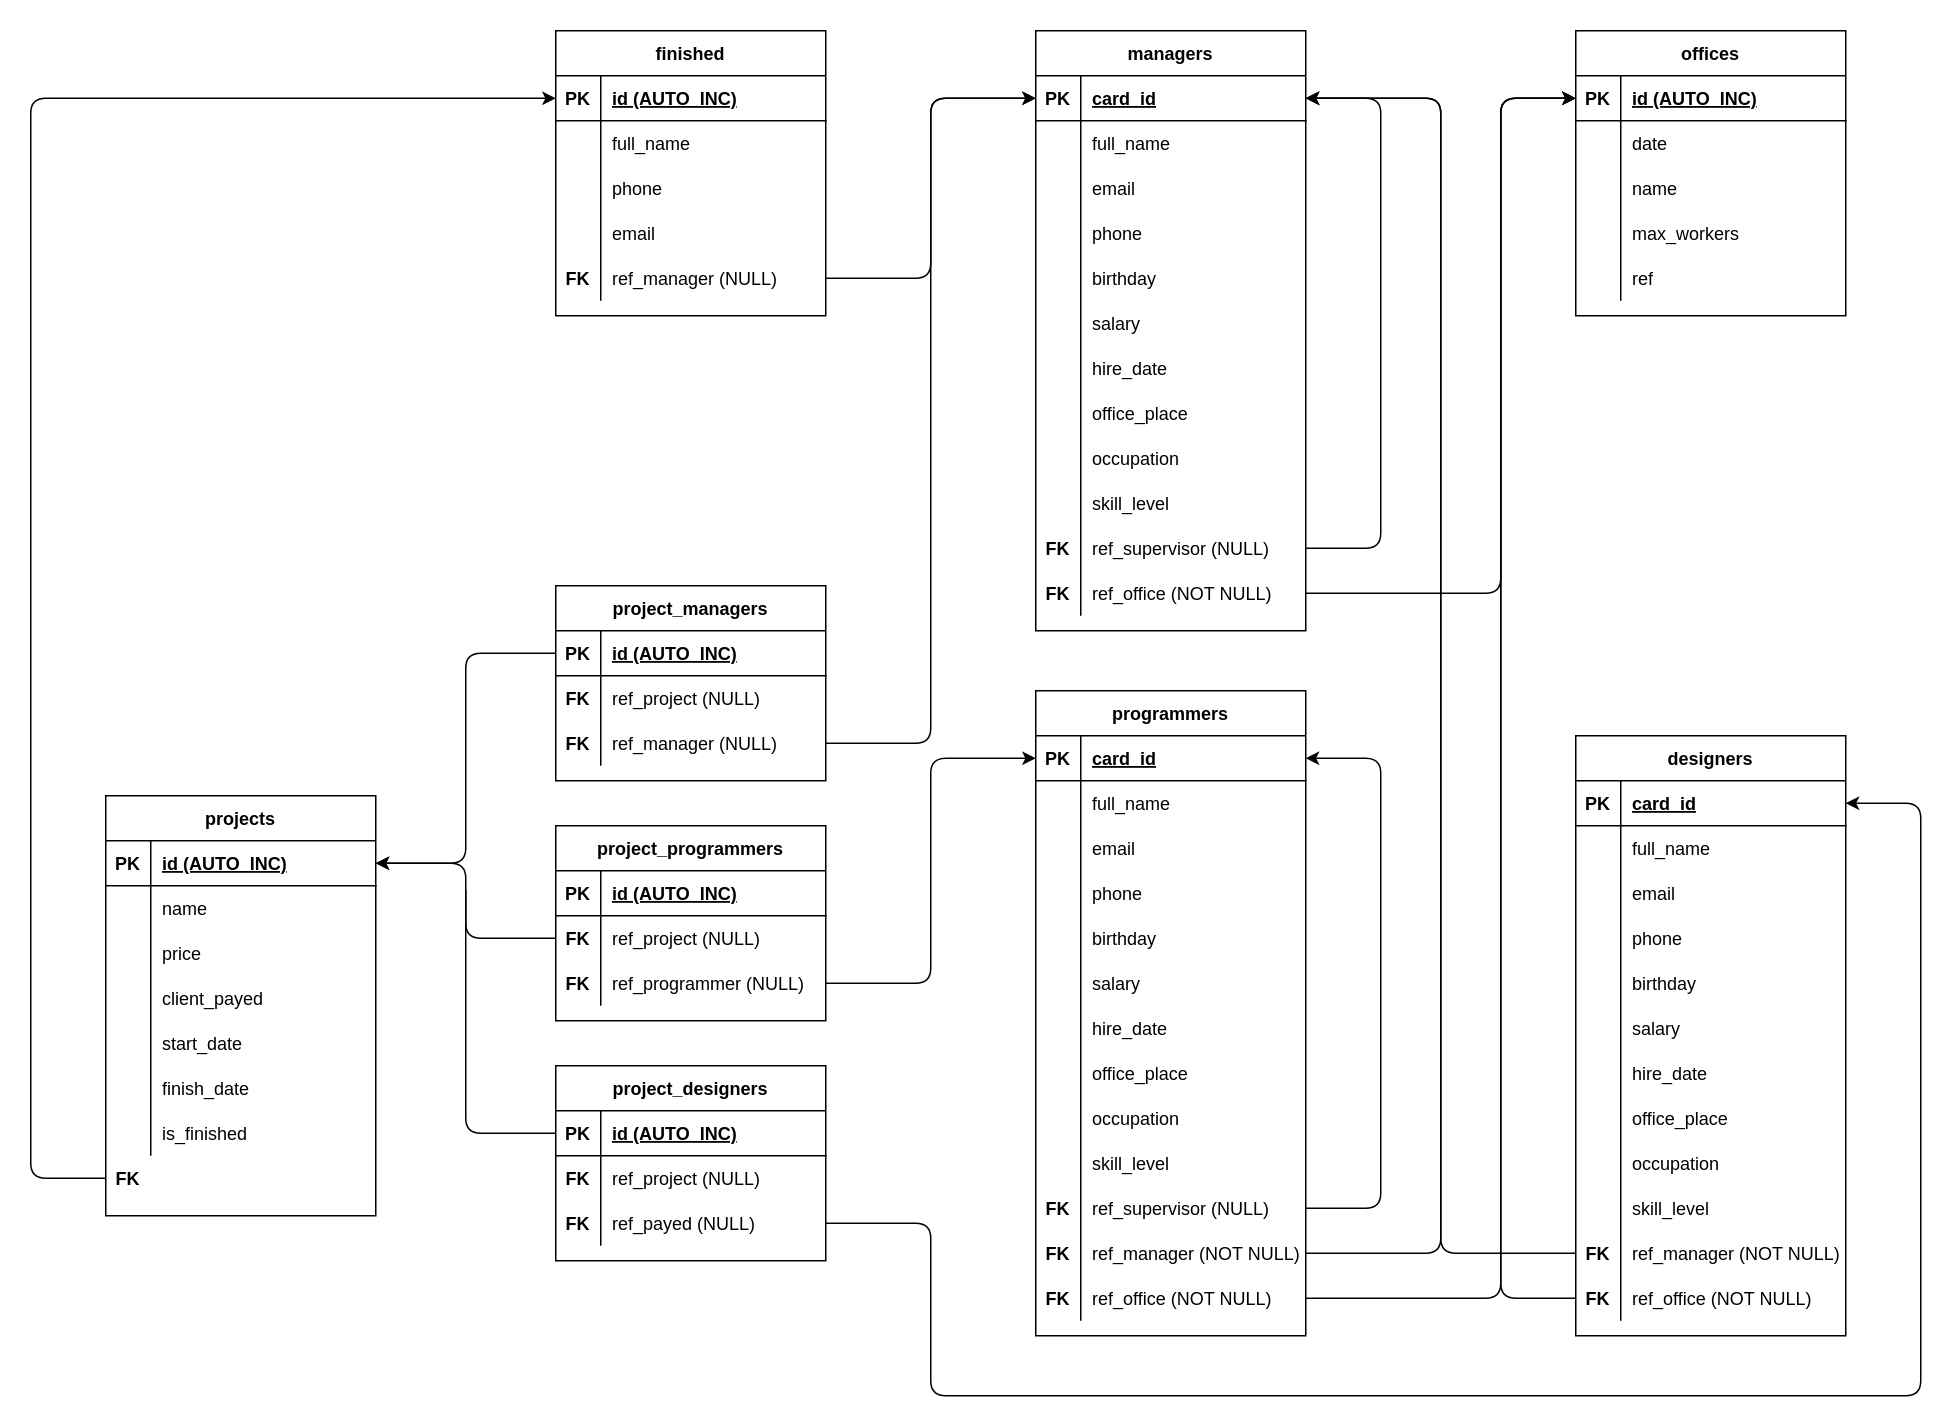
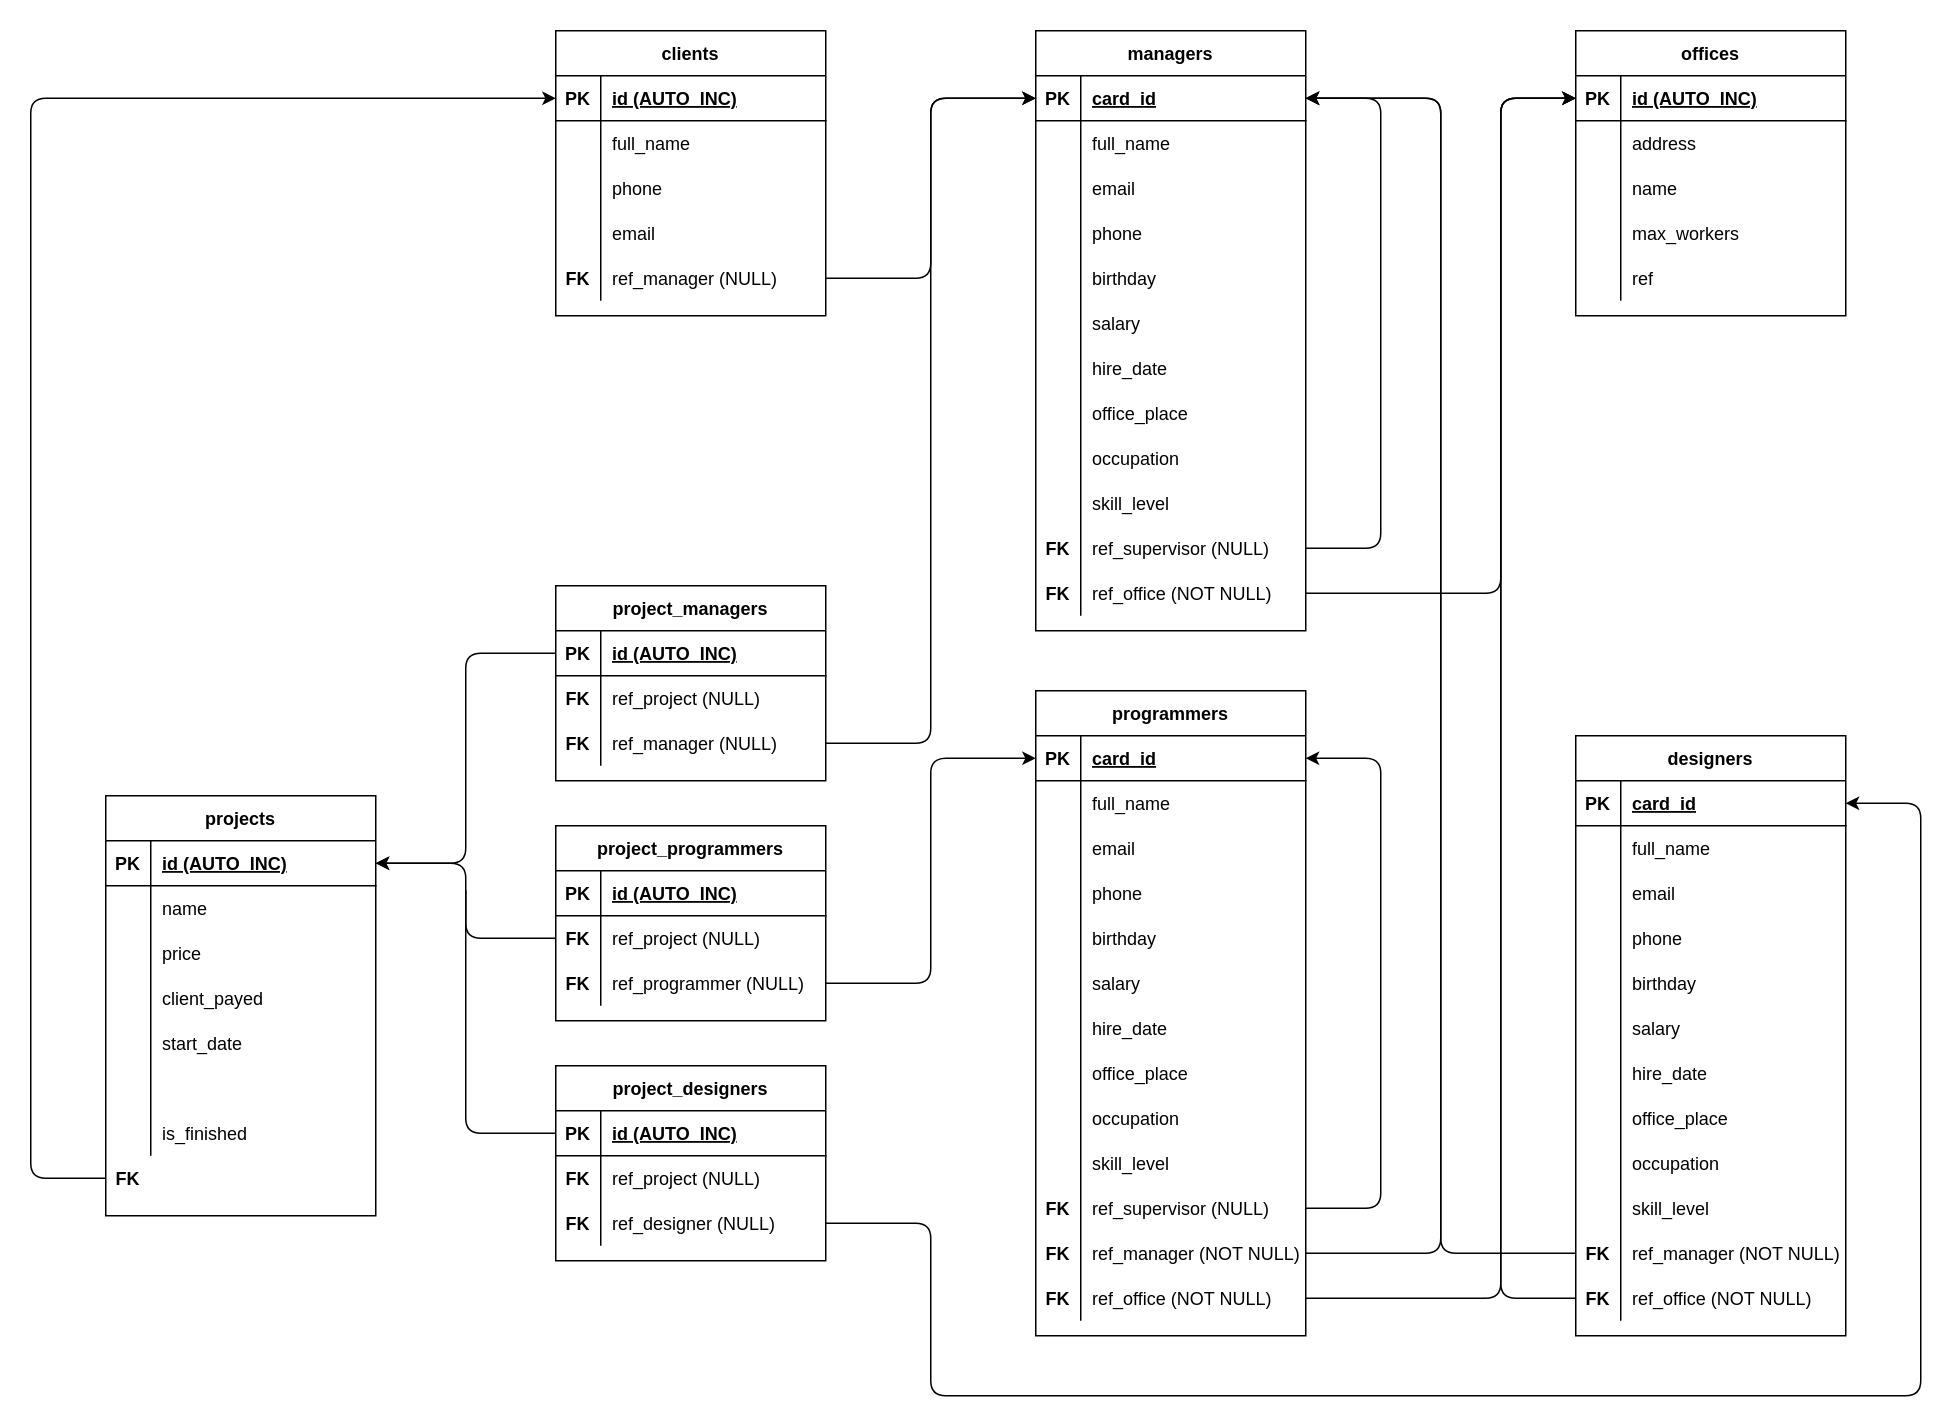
(690, 54) -> (690, 54)
(1652, 144) -> (1667, 144)
(263, 1088) -> none
(693, 1224) -> (705, 1224)
